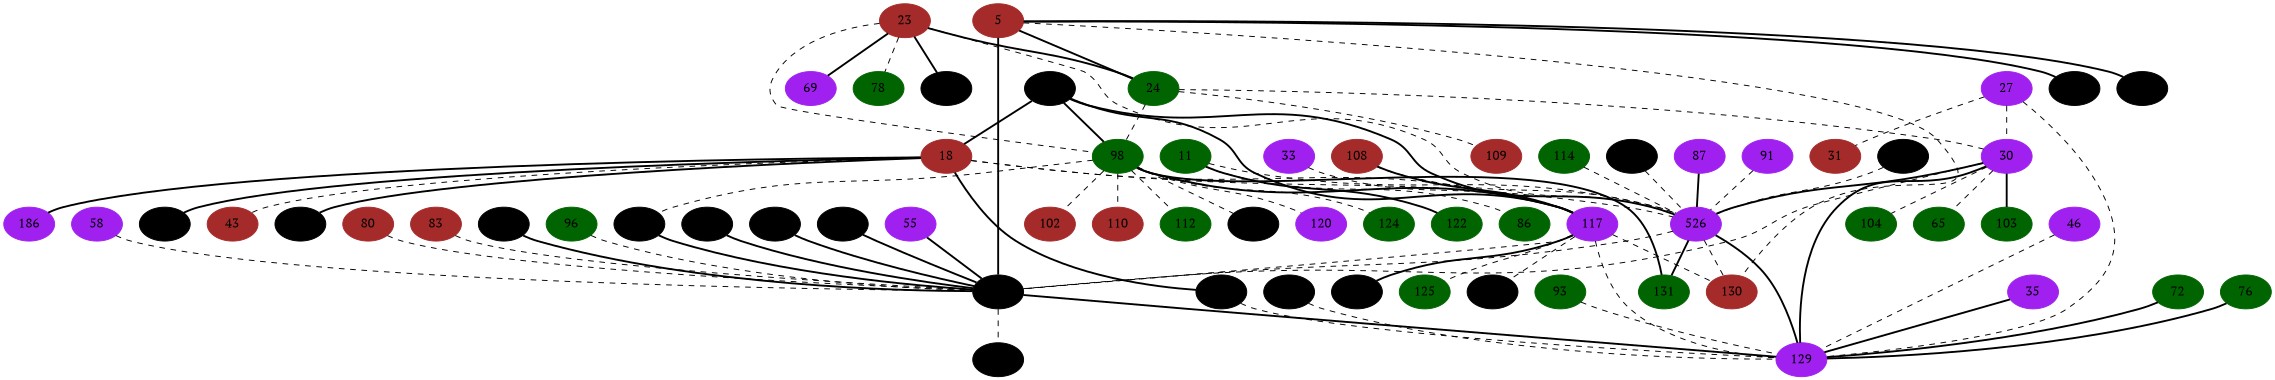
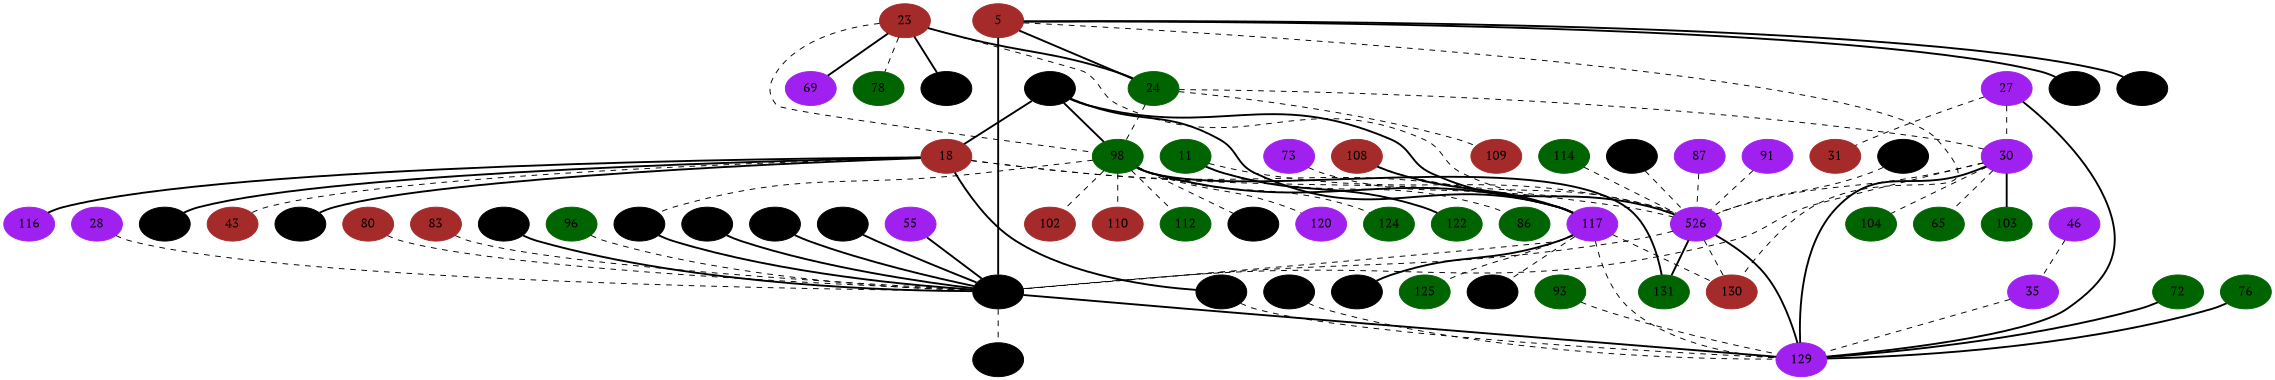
(1289, 156) -> (1289, 156)
(1849, 186) -> (1849, 186)
(1698, 190) -> (1698, 190)
(29, 224) -> (29, 224)
(97, 224) -> (97, 224)
(1938, 292) -> (2054, 258)
(2072, 305) -> (2072, 305)
(1917, 326) -> (1917, 326)
